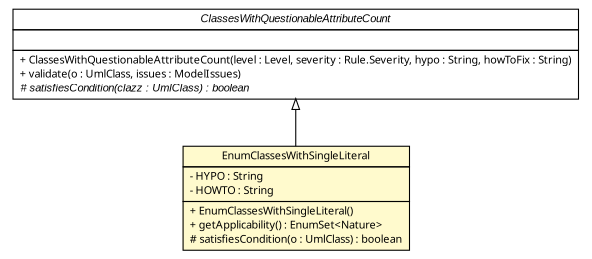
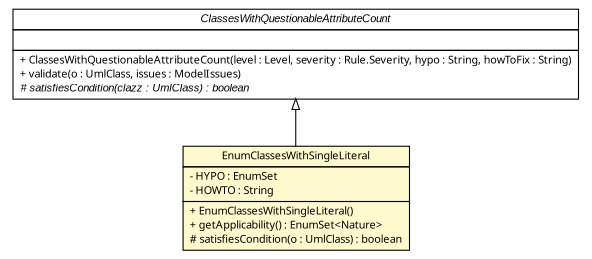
(227, 177) -> (234, 177)
